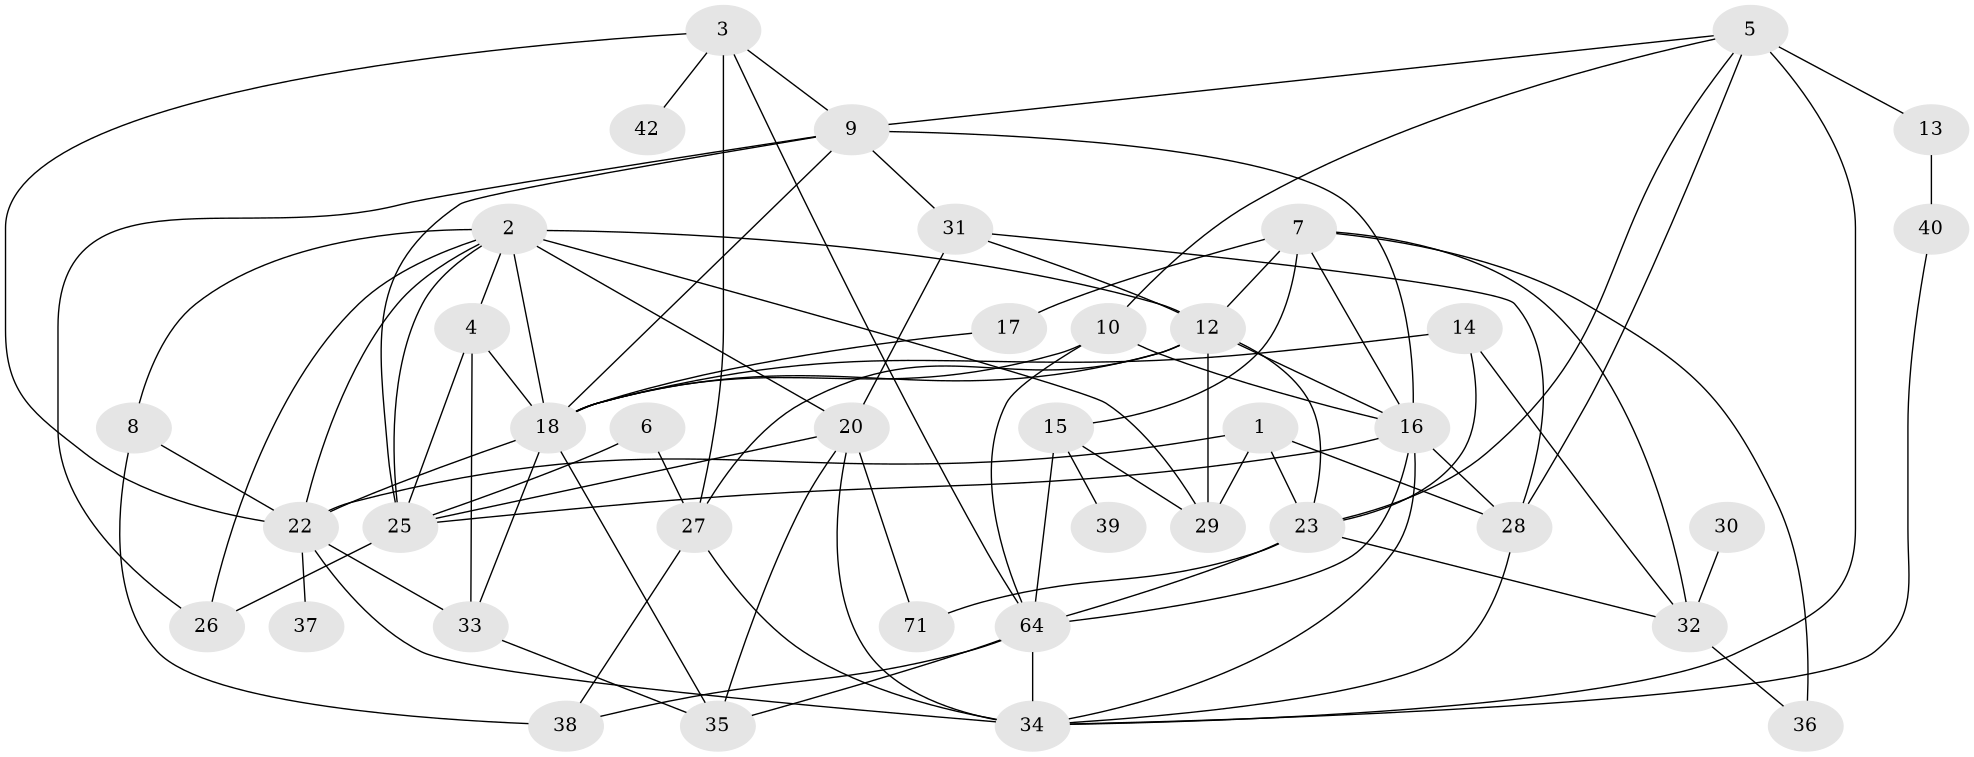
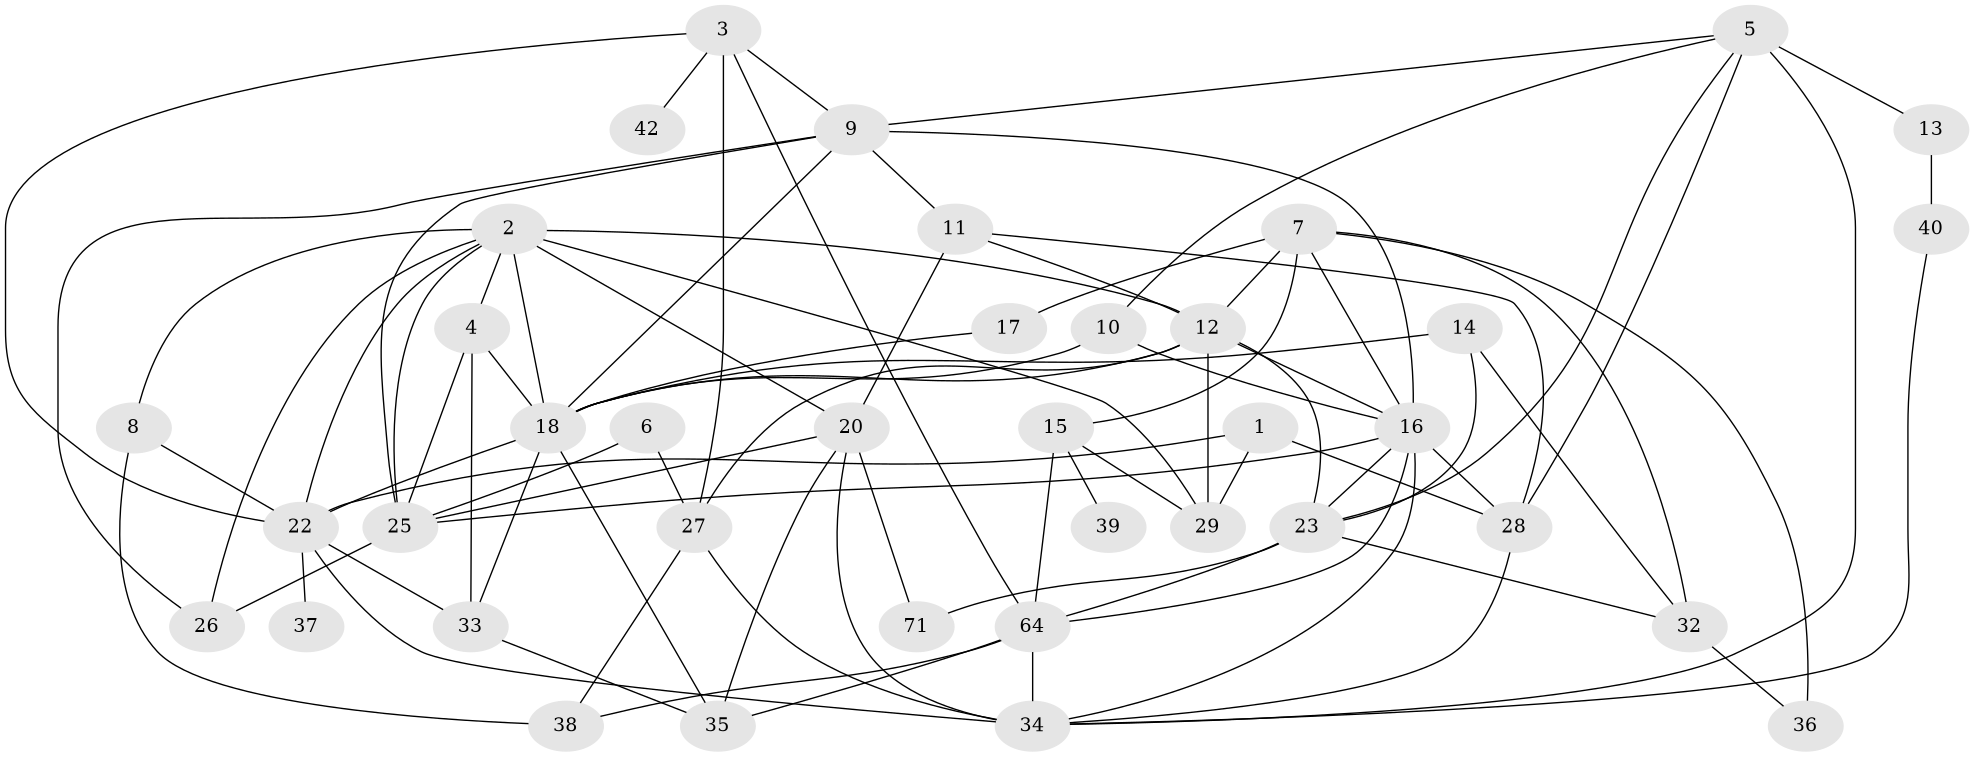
(955, 229) -> (955, 229)
(993, 449) -> none
(1284, 477) -> (1360, 478)
(1727, 527) -> none
